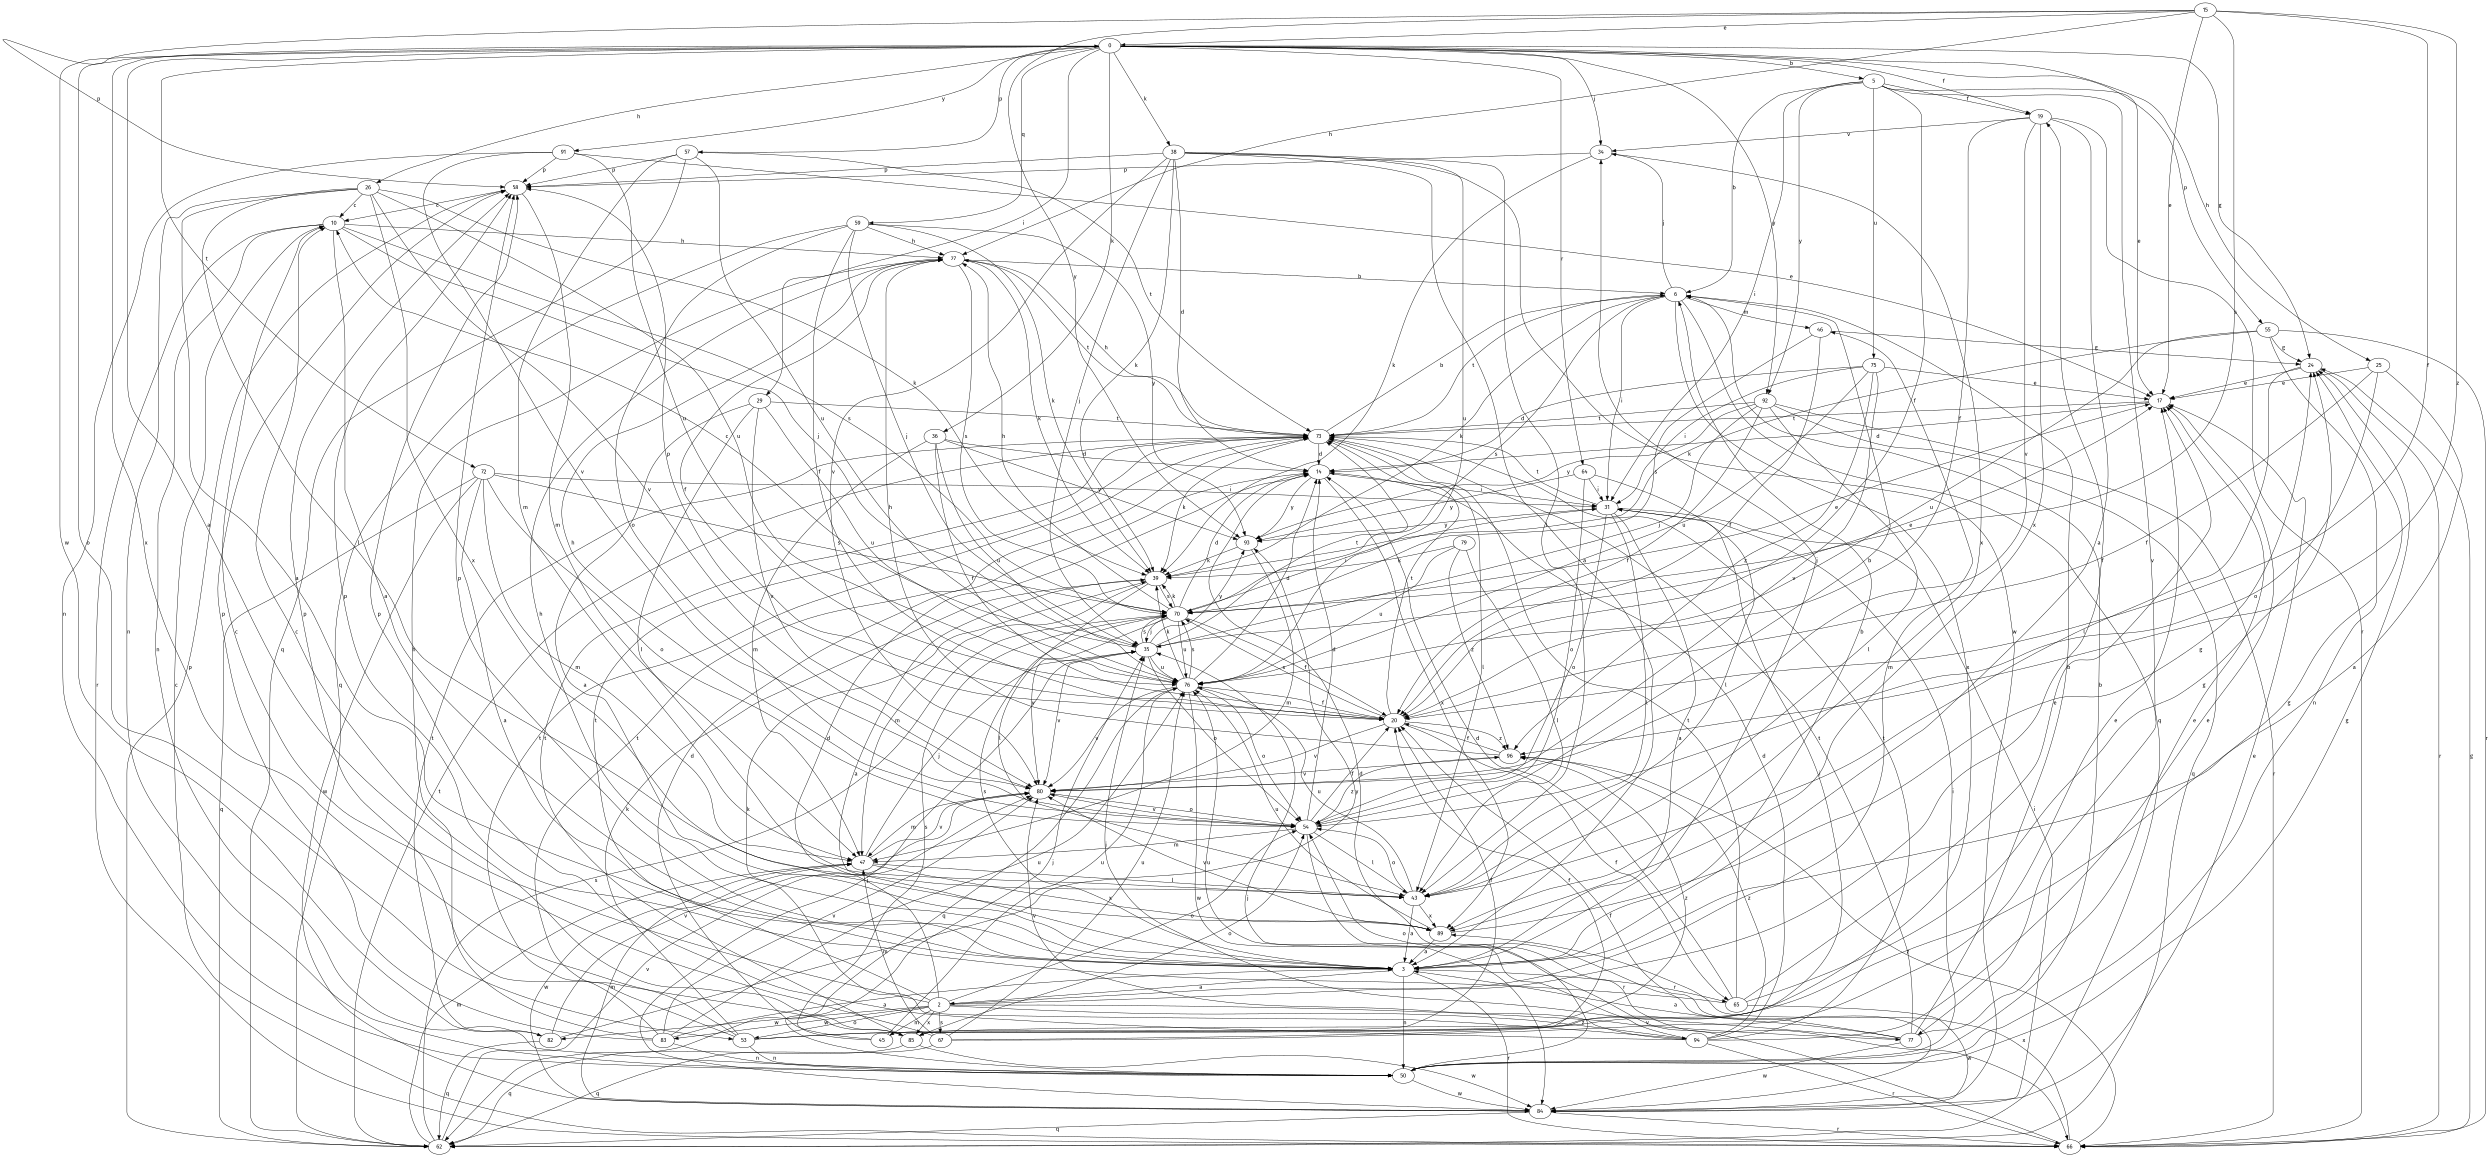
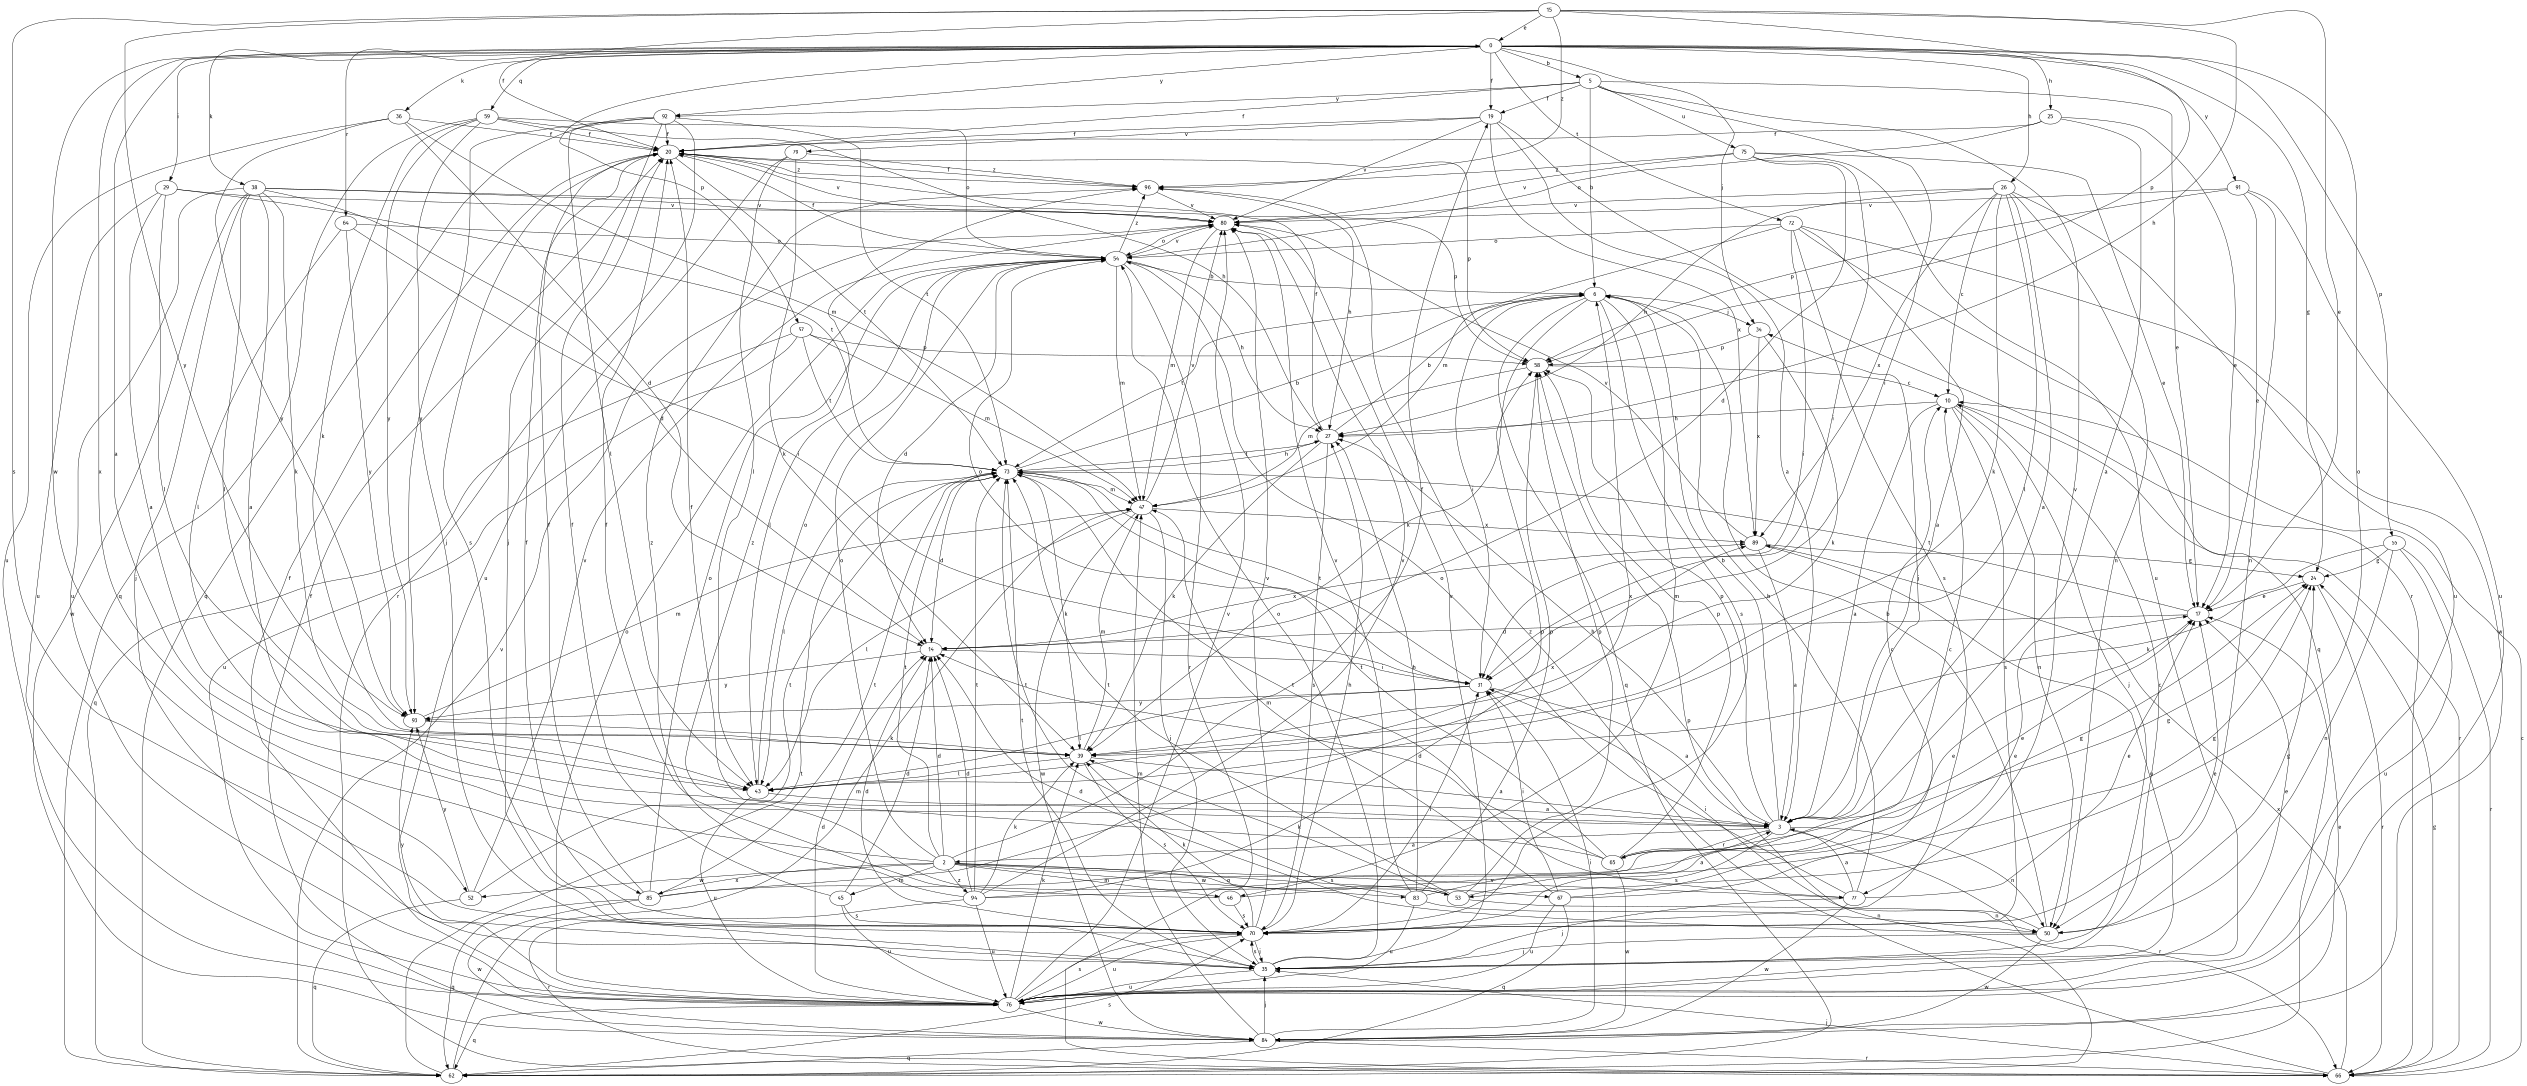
(1823, 134) -> (1145, 134)
none -> (1663, 292)
none -> (1095, 486)
(1916, 723) -> none
(1578, 828) -> (851, 808)
(2049, 898) -> (1587, 1011)
(1813, 986) -> (1315, 766)
(550, 1040) -> (471, 898)
